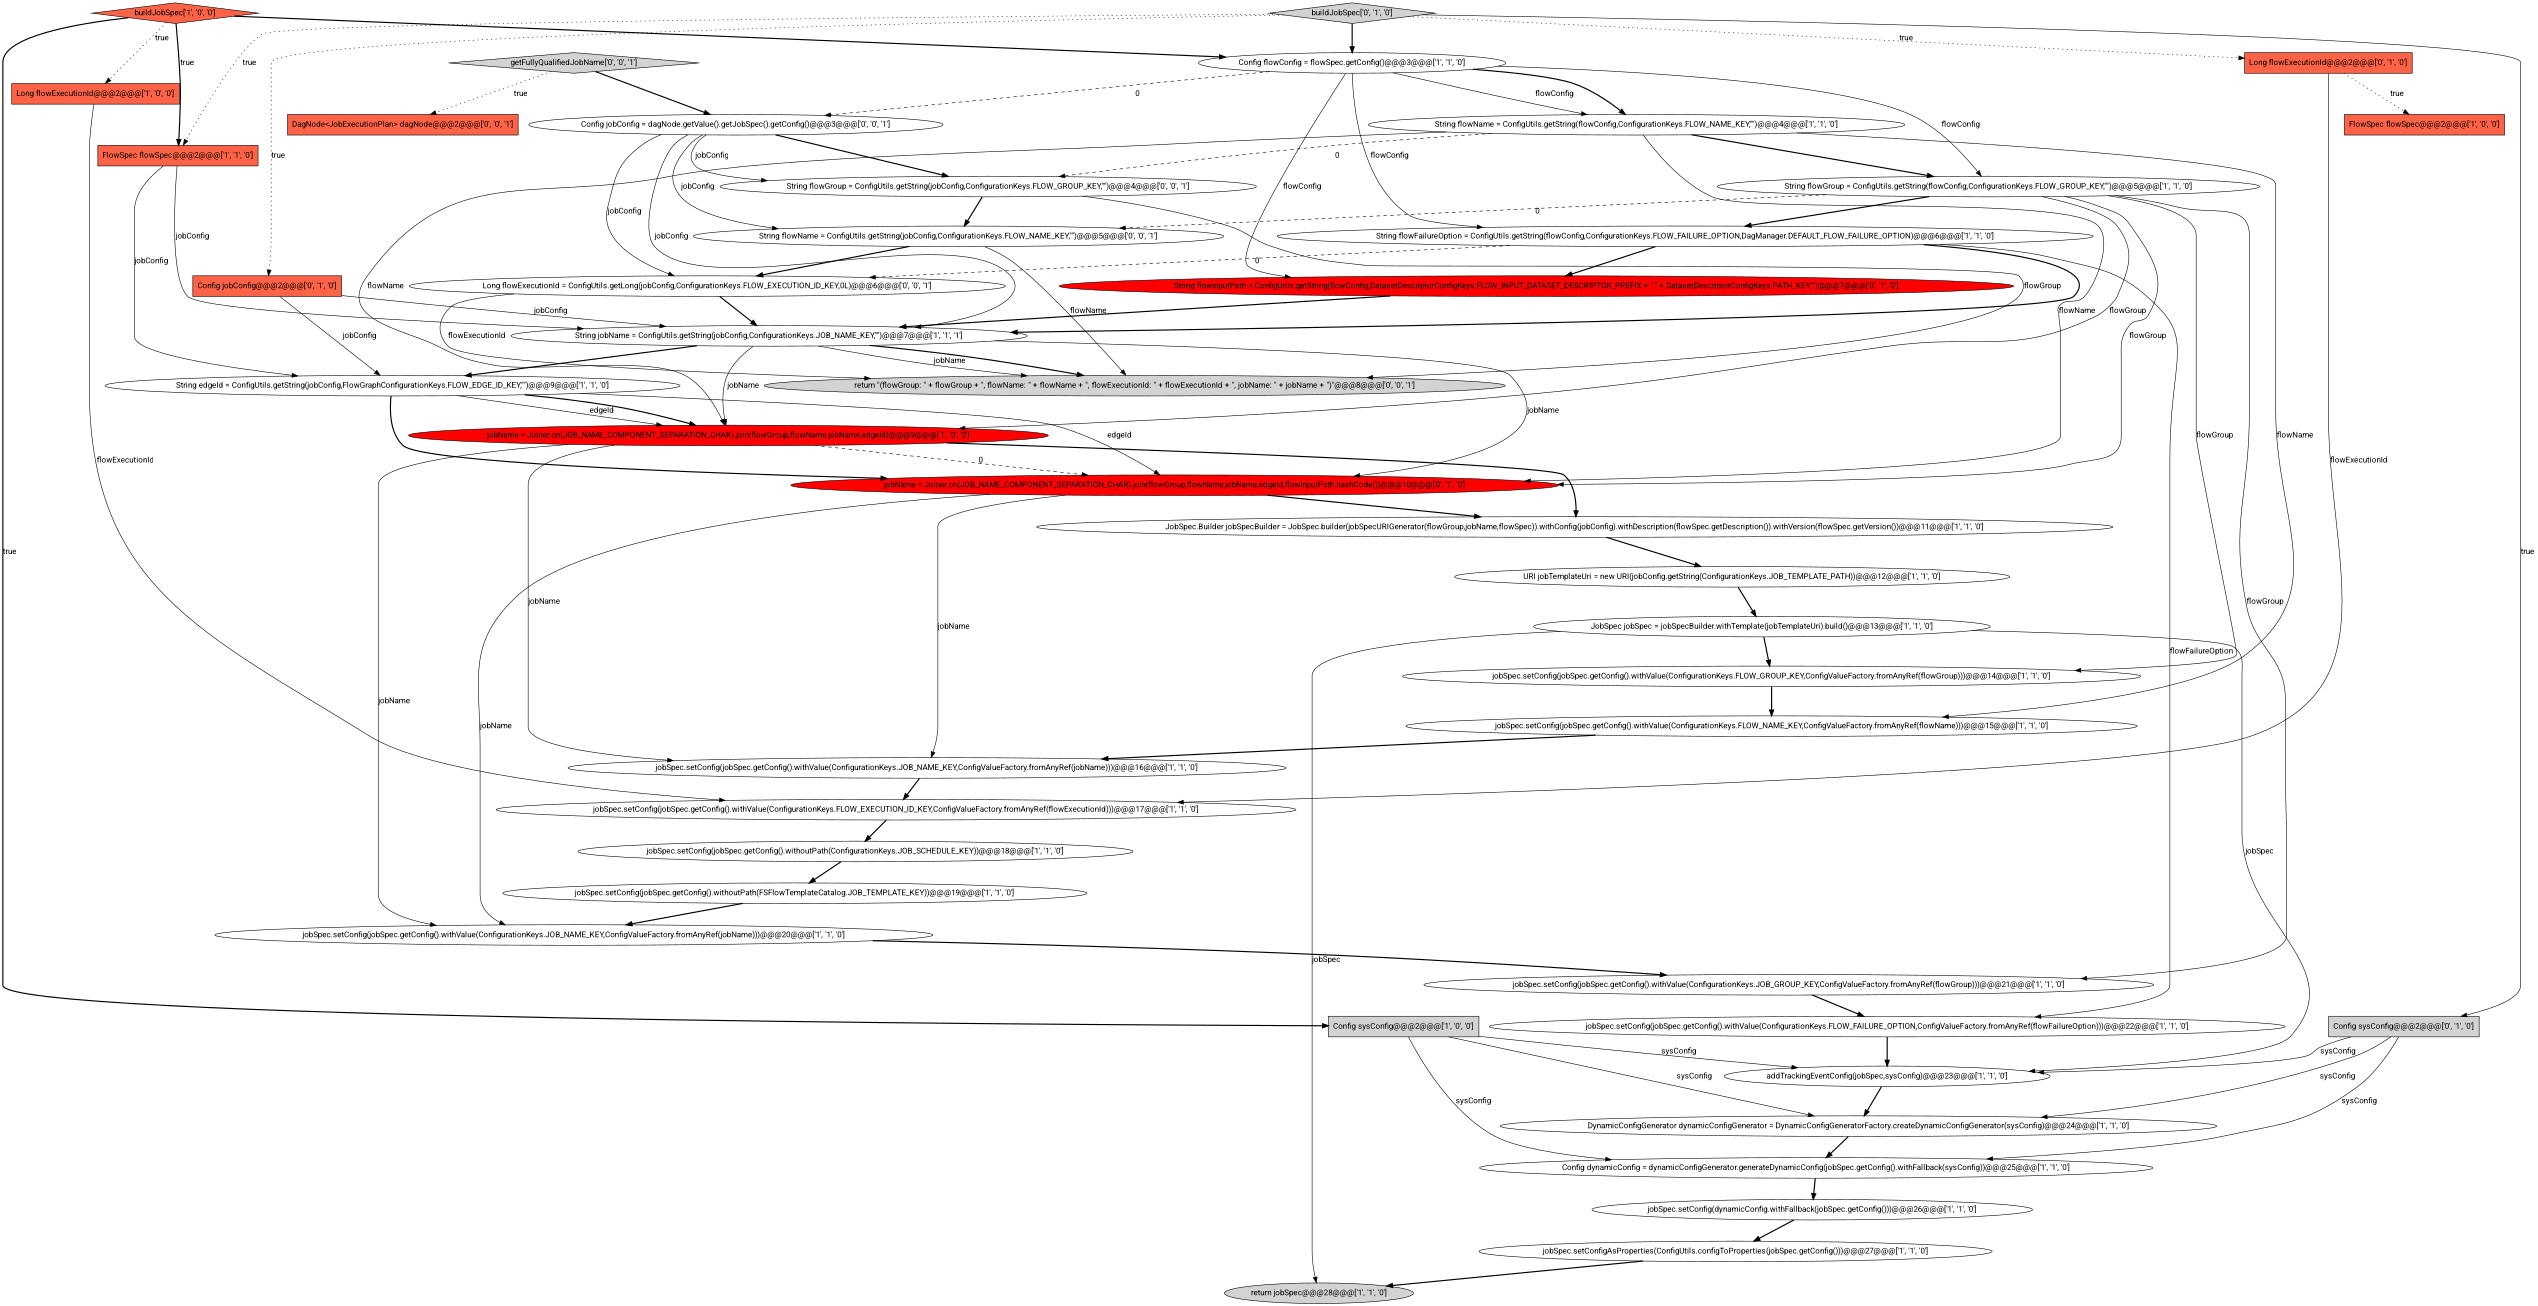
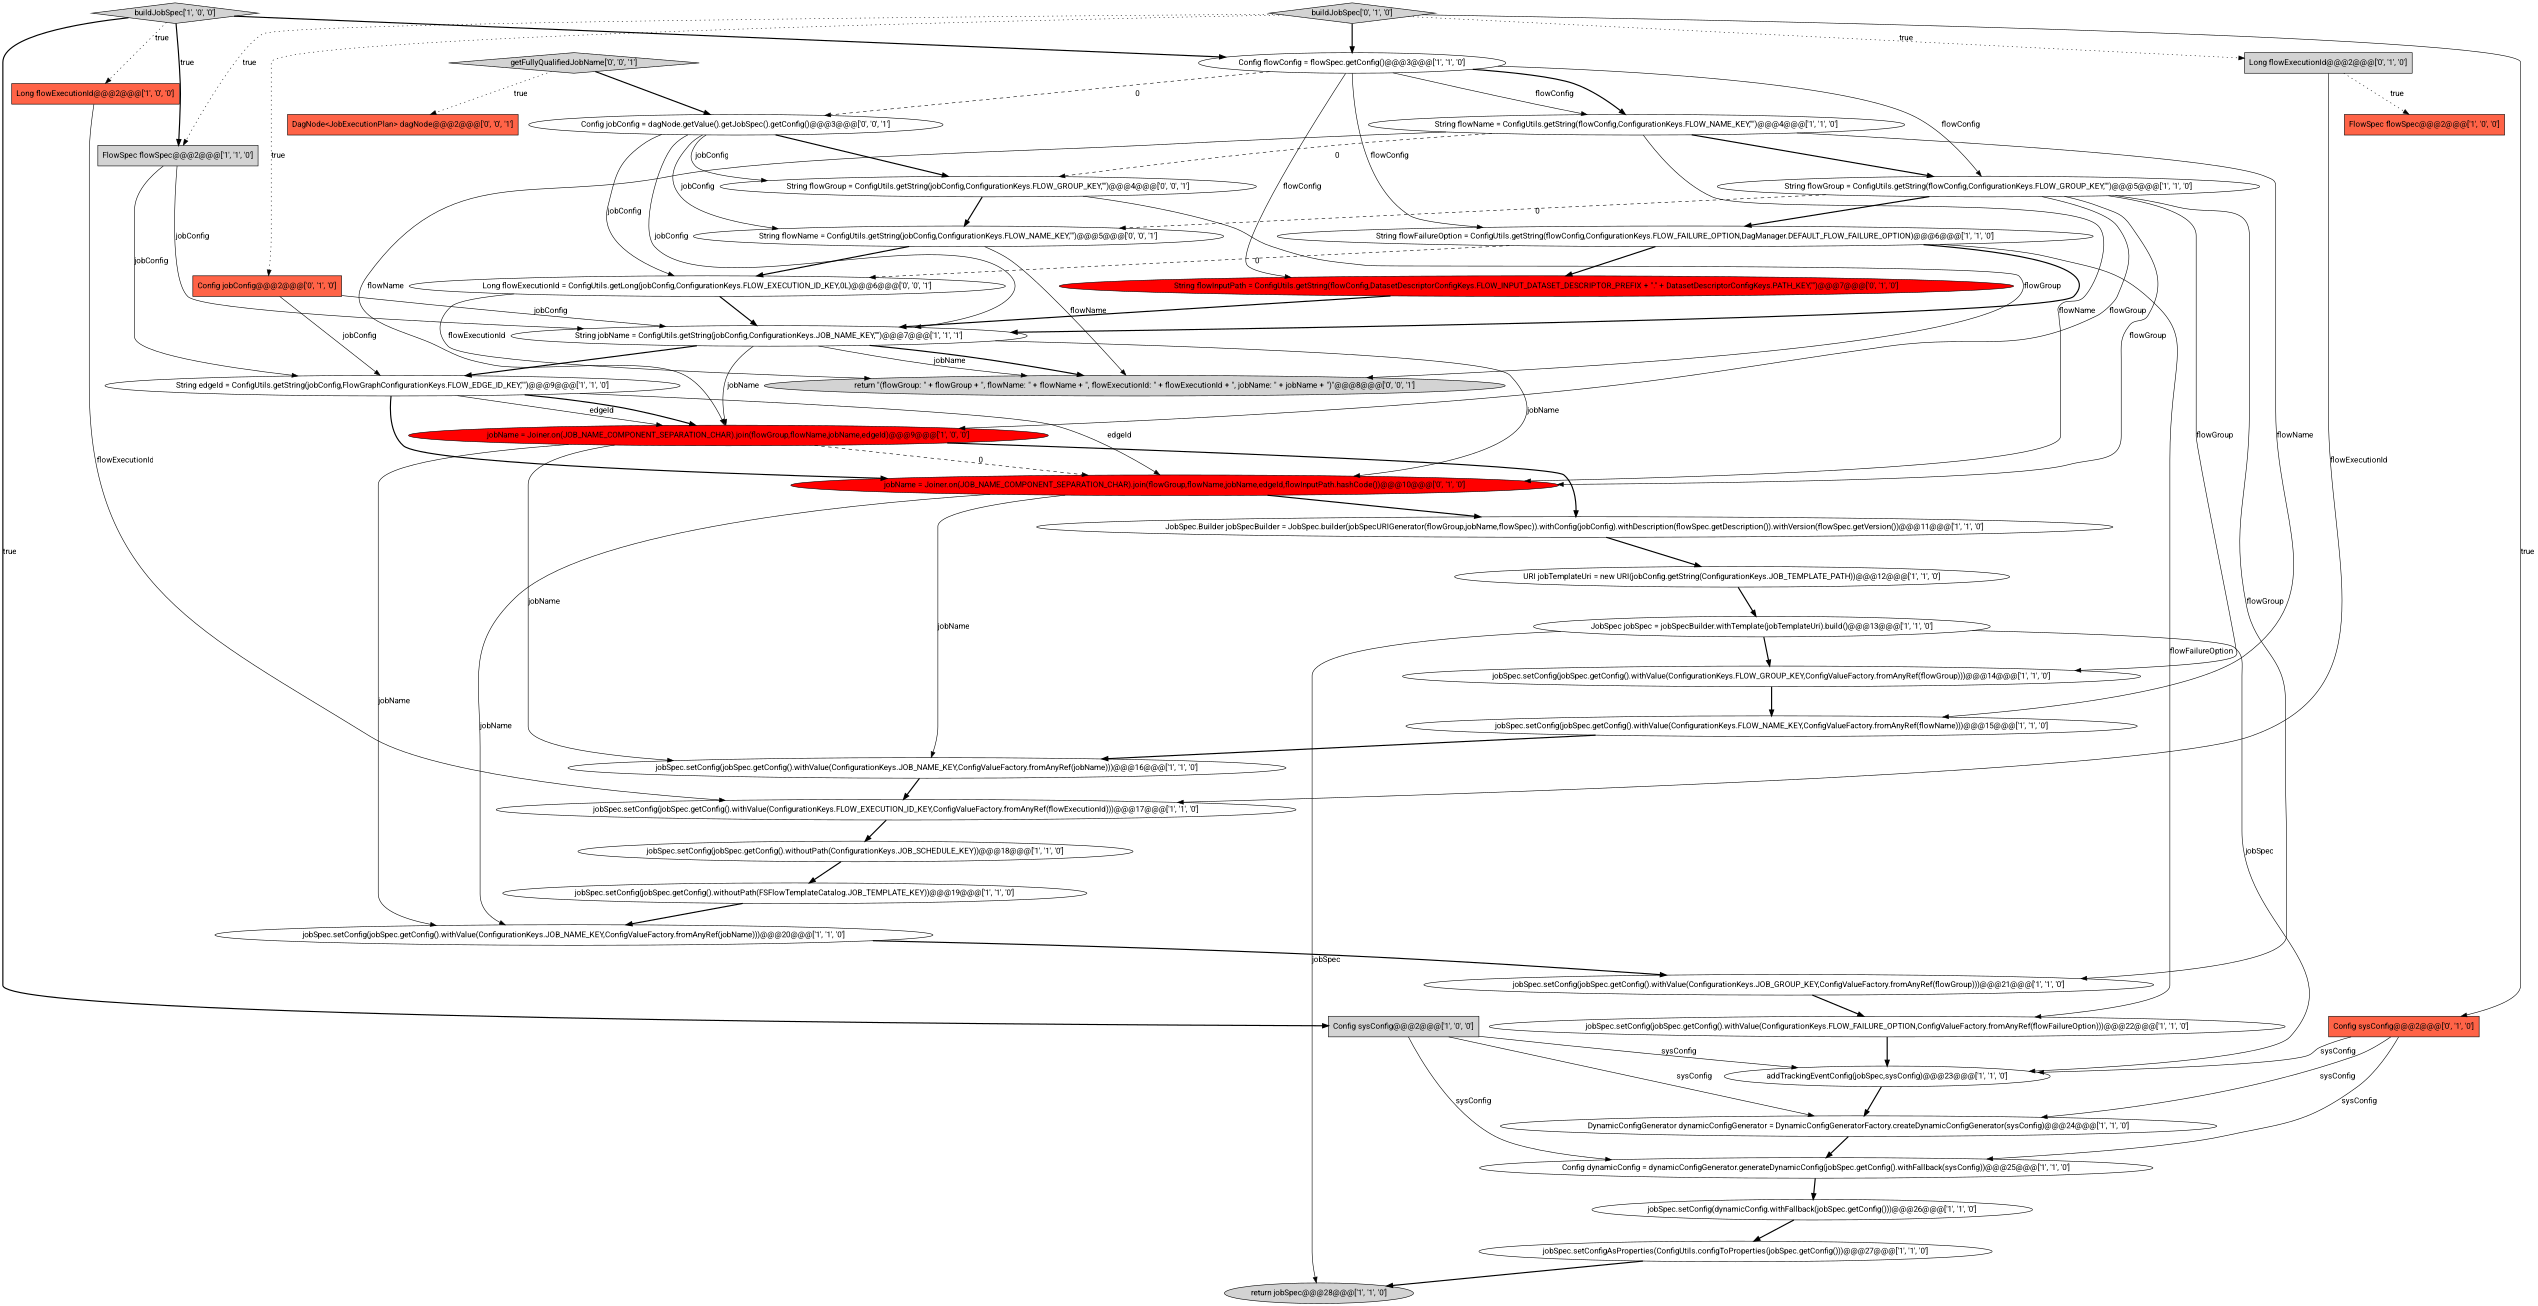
(175, 13) -> (175, 13)
(2328, 63) -> (2328, 63)
(178, 156) -> (178, 156)
(2404, 1027) -> (2404, 1027)
